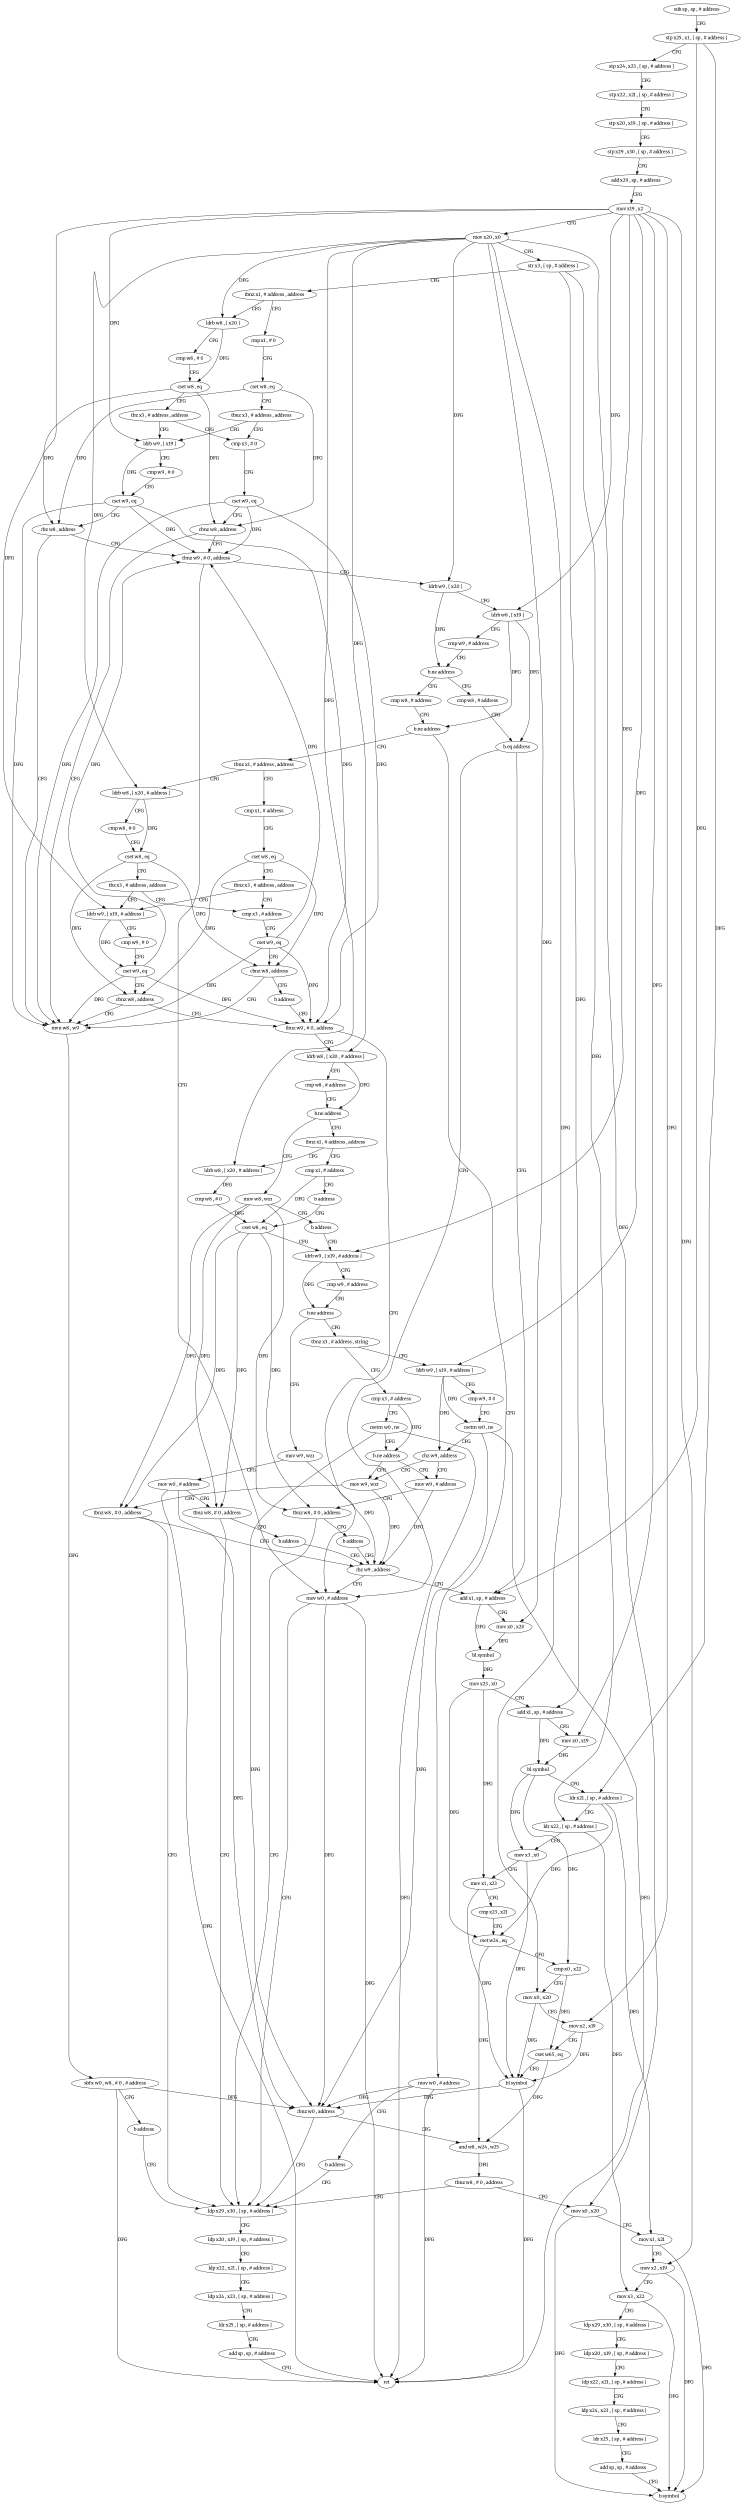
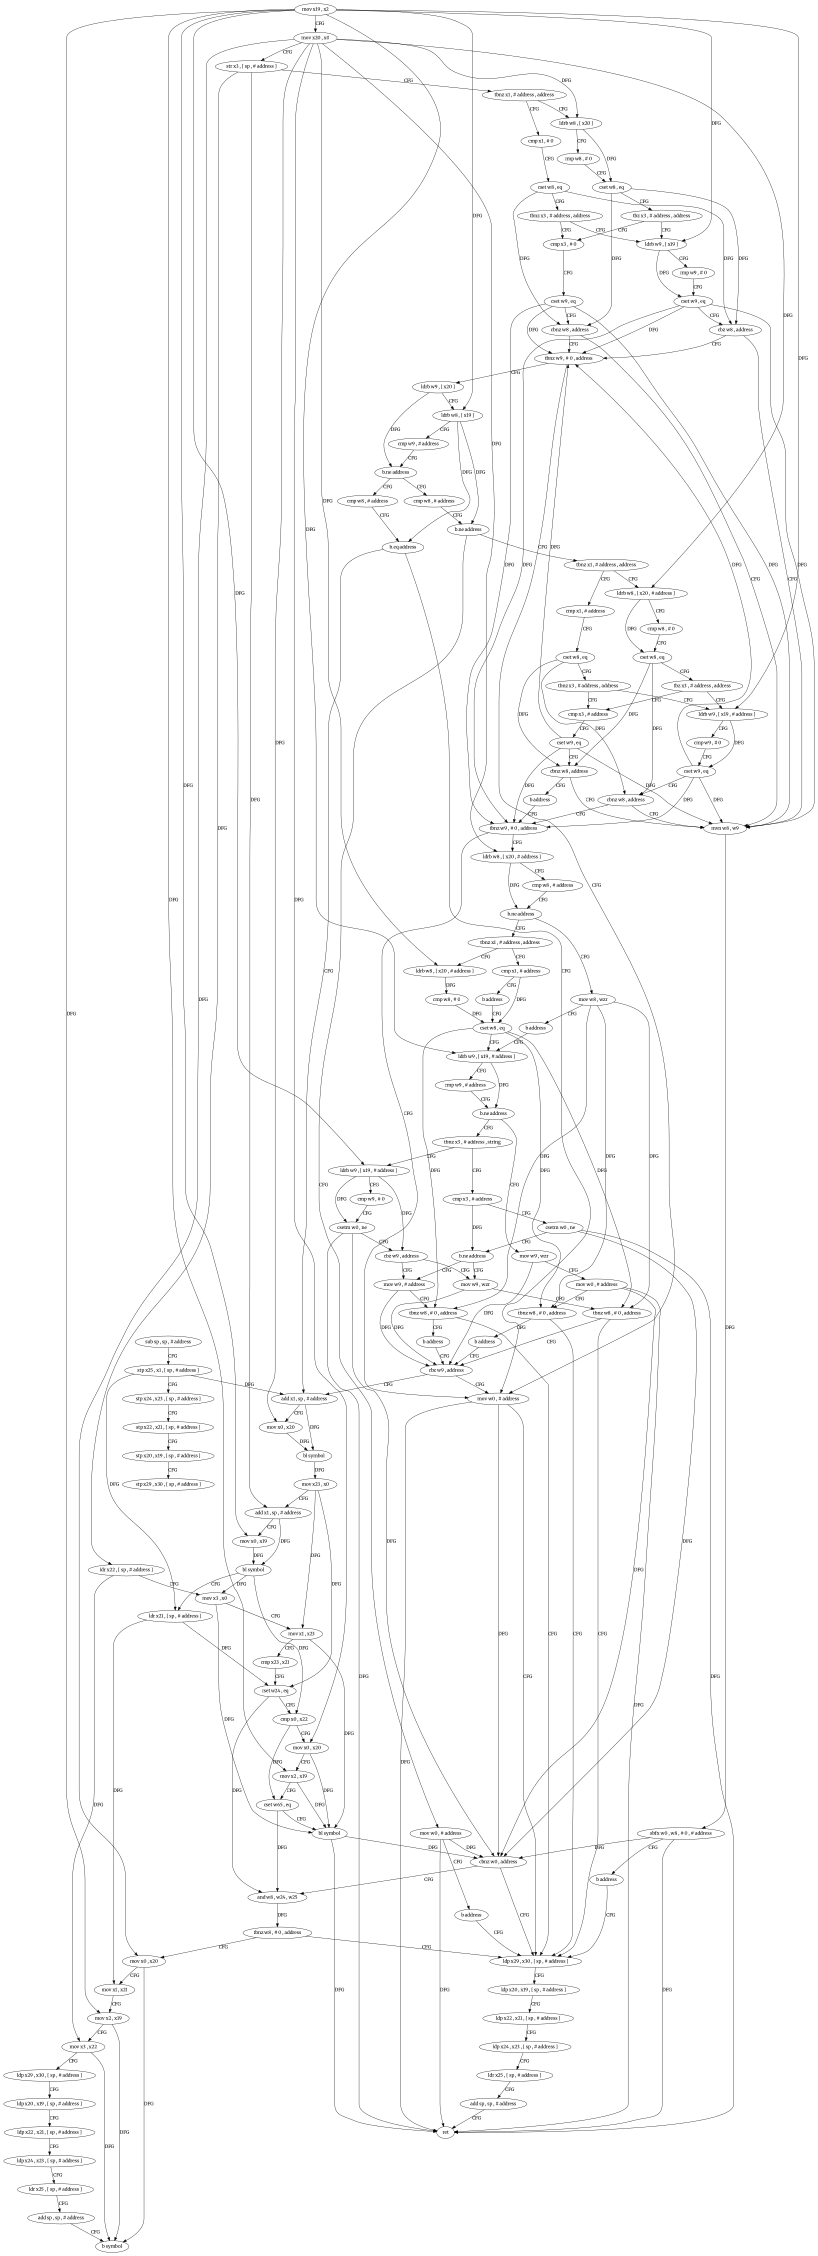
(636, 181) -> none
(454, 406) -> none
(584, 1811) -> none
(702, 2367) -> none
